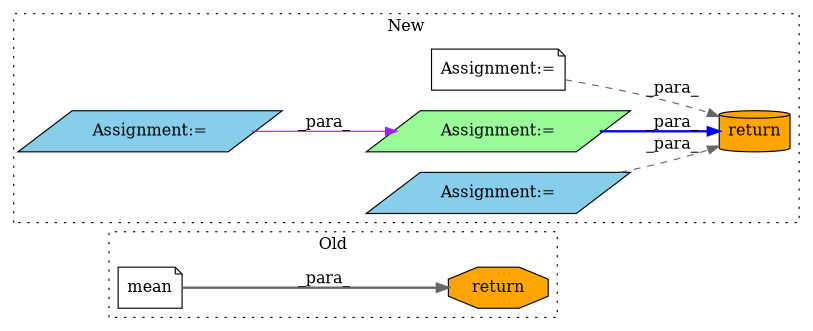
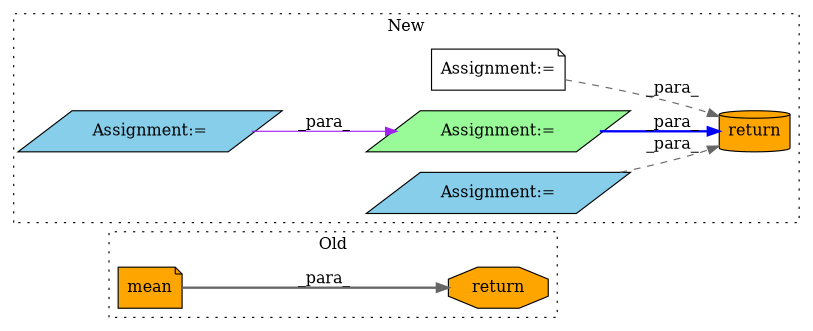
(150, 288) -> (150, 288)
